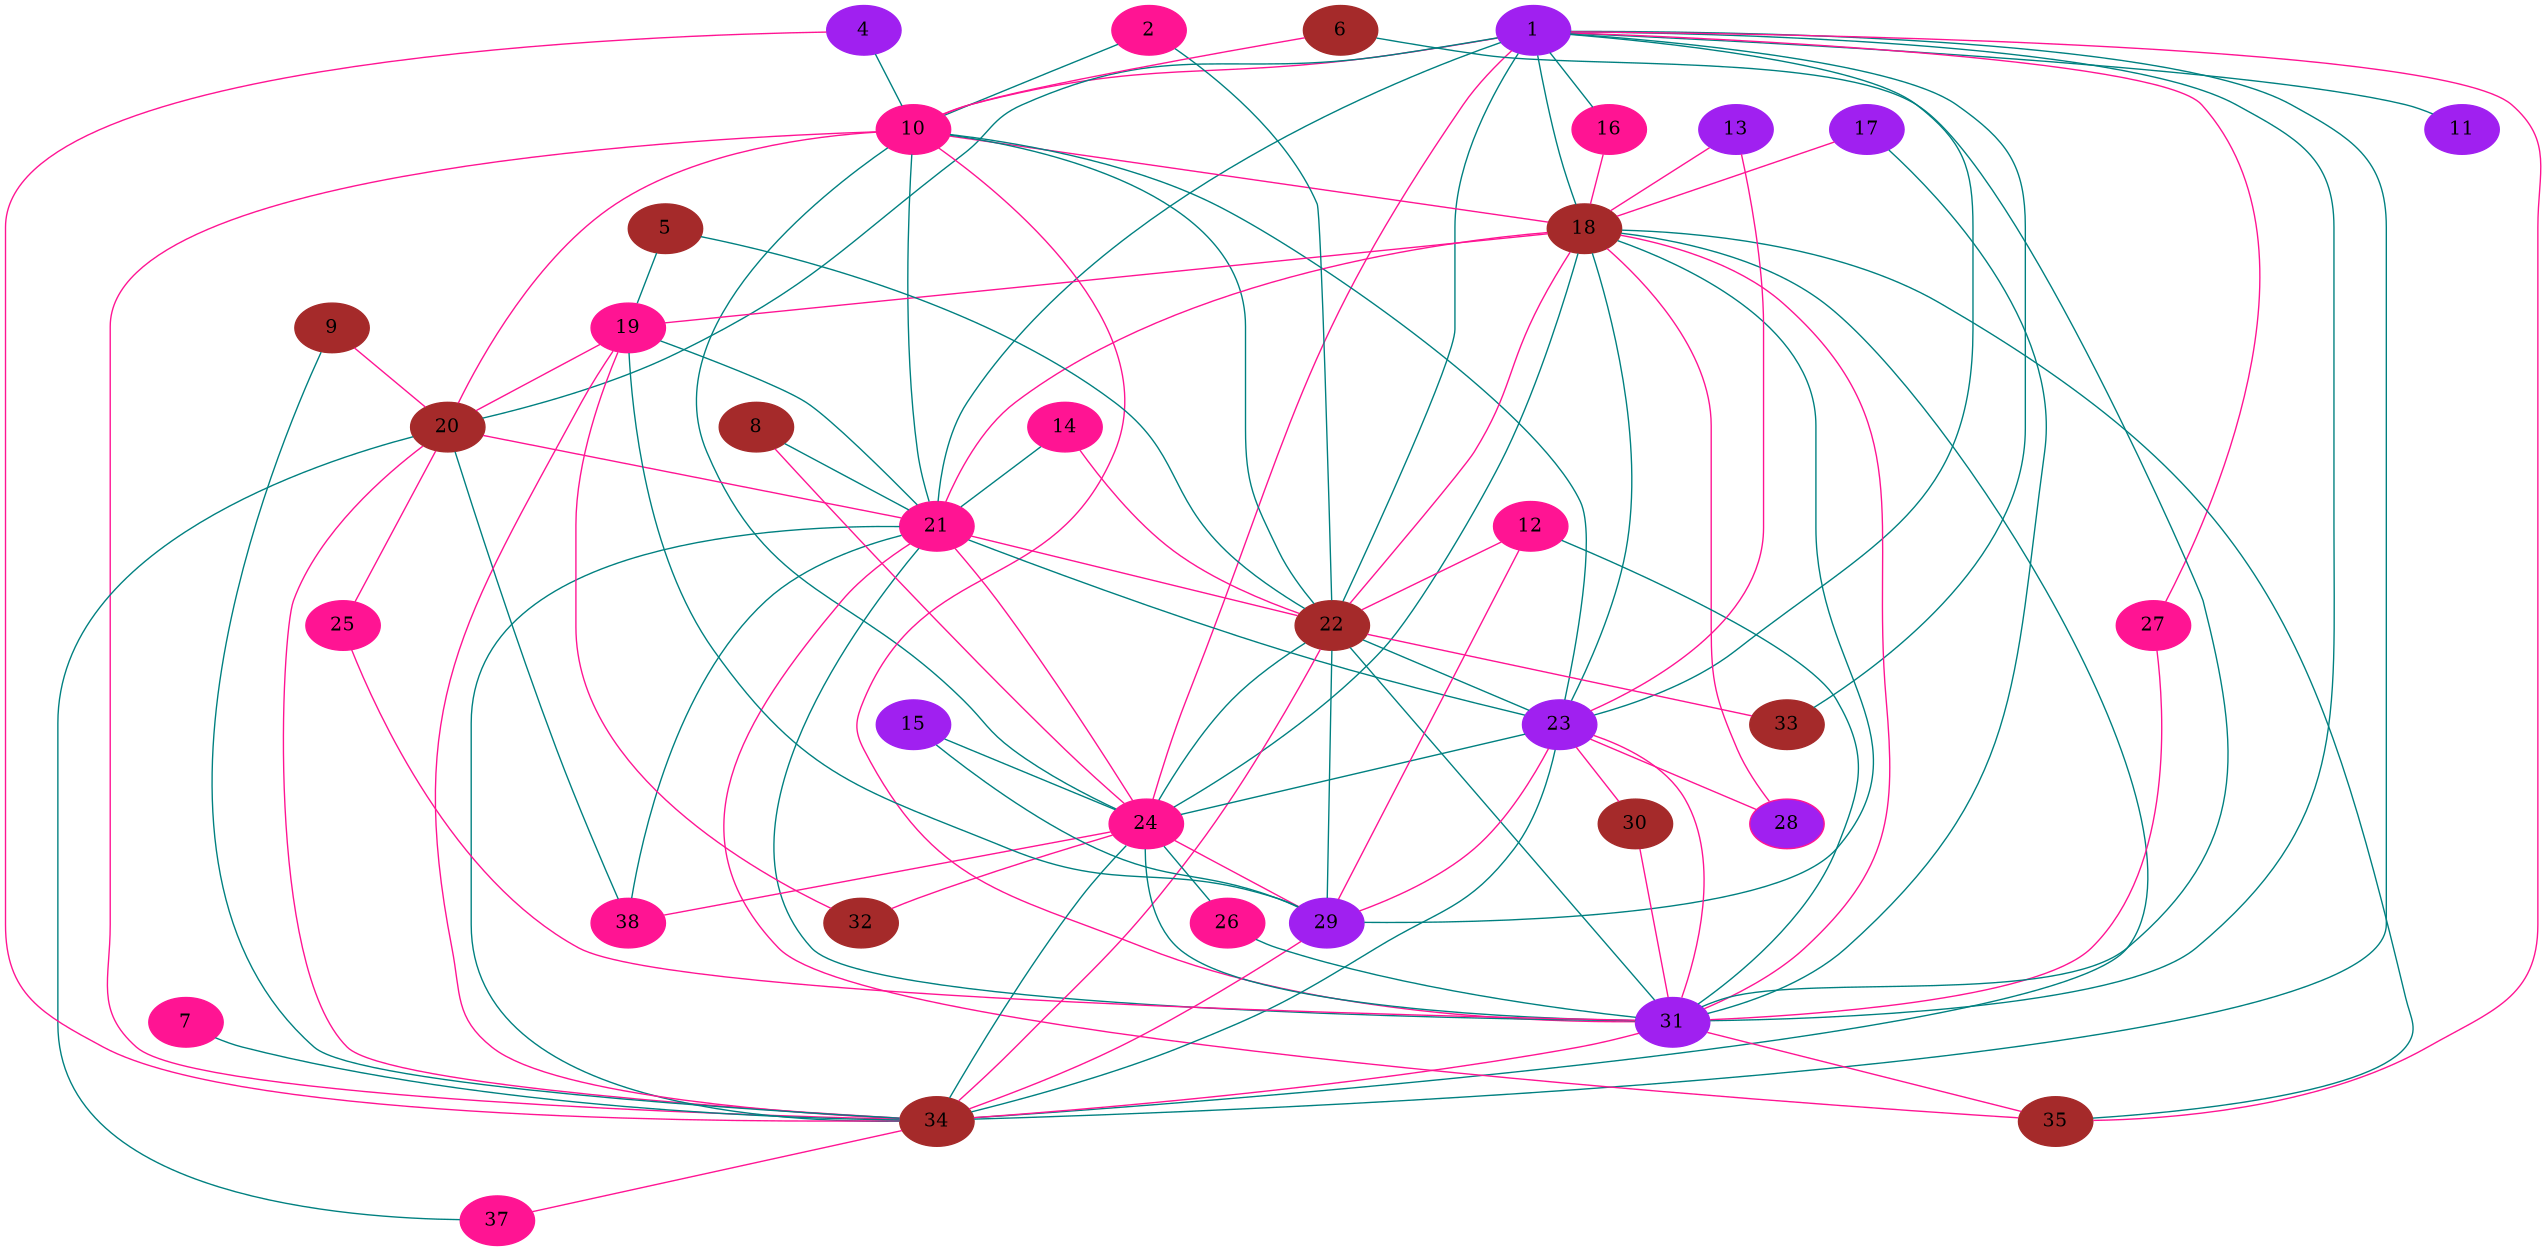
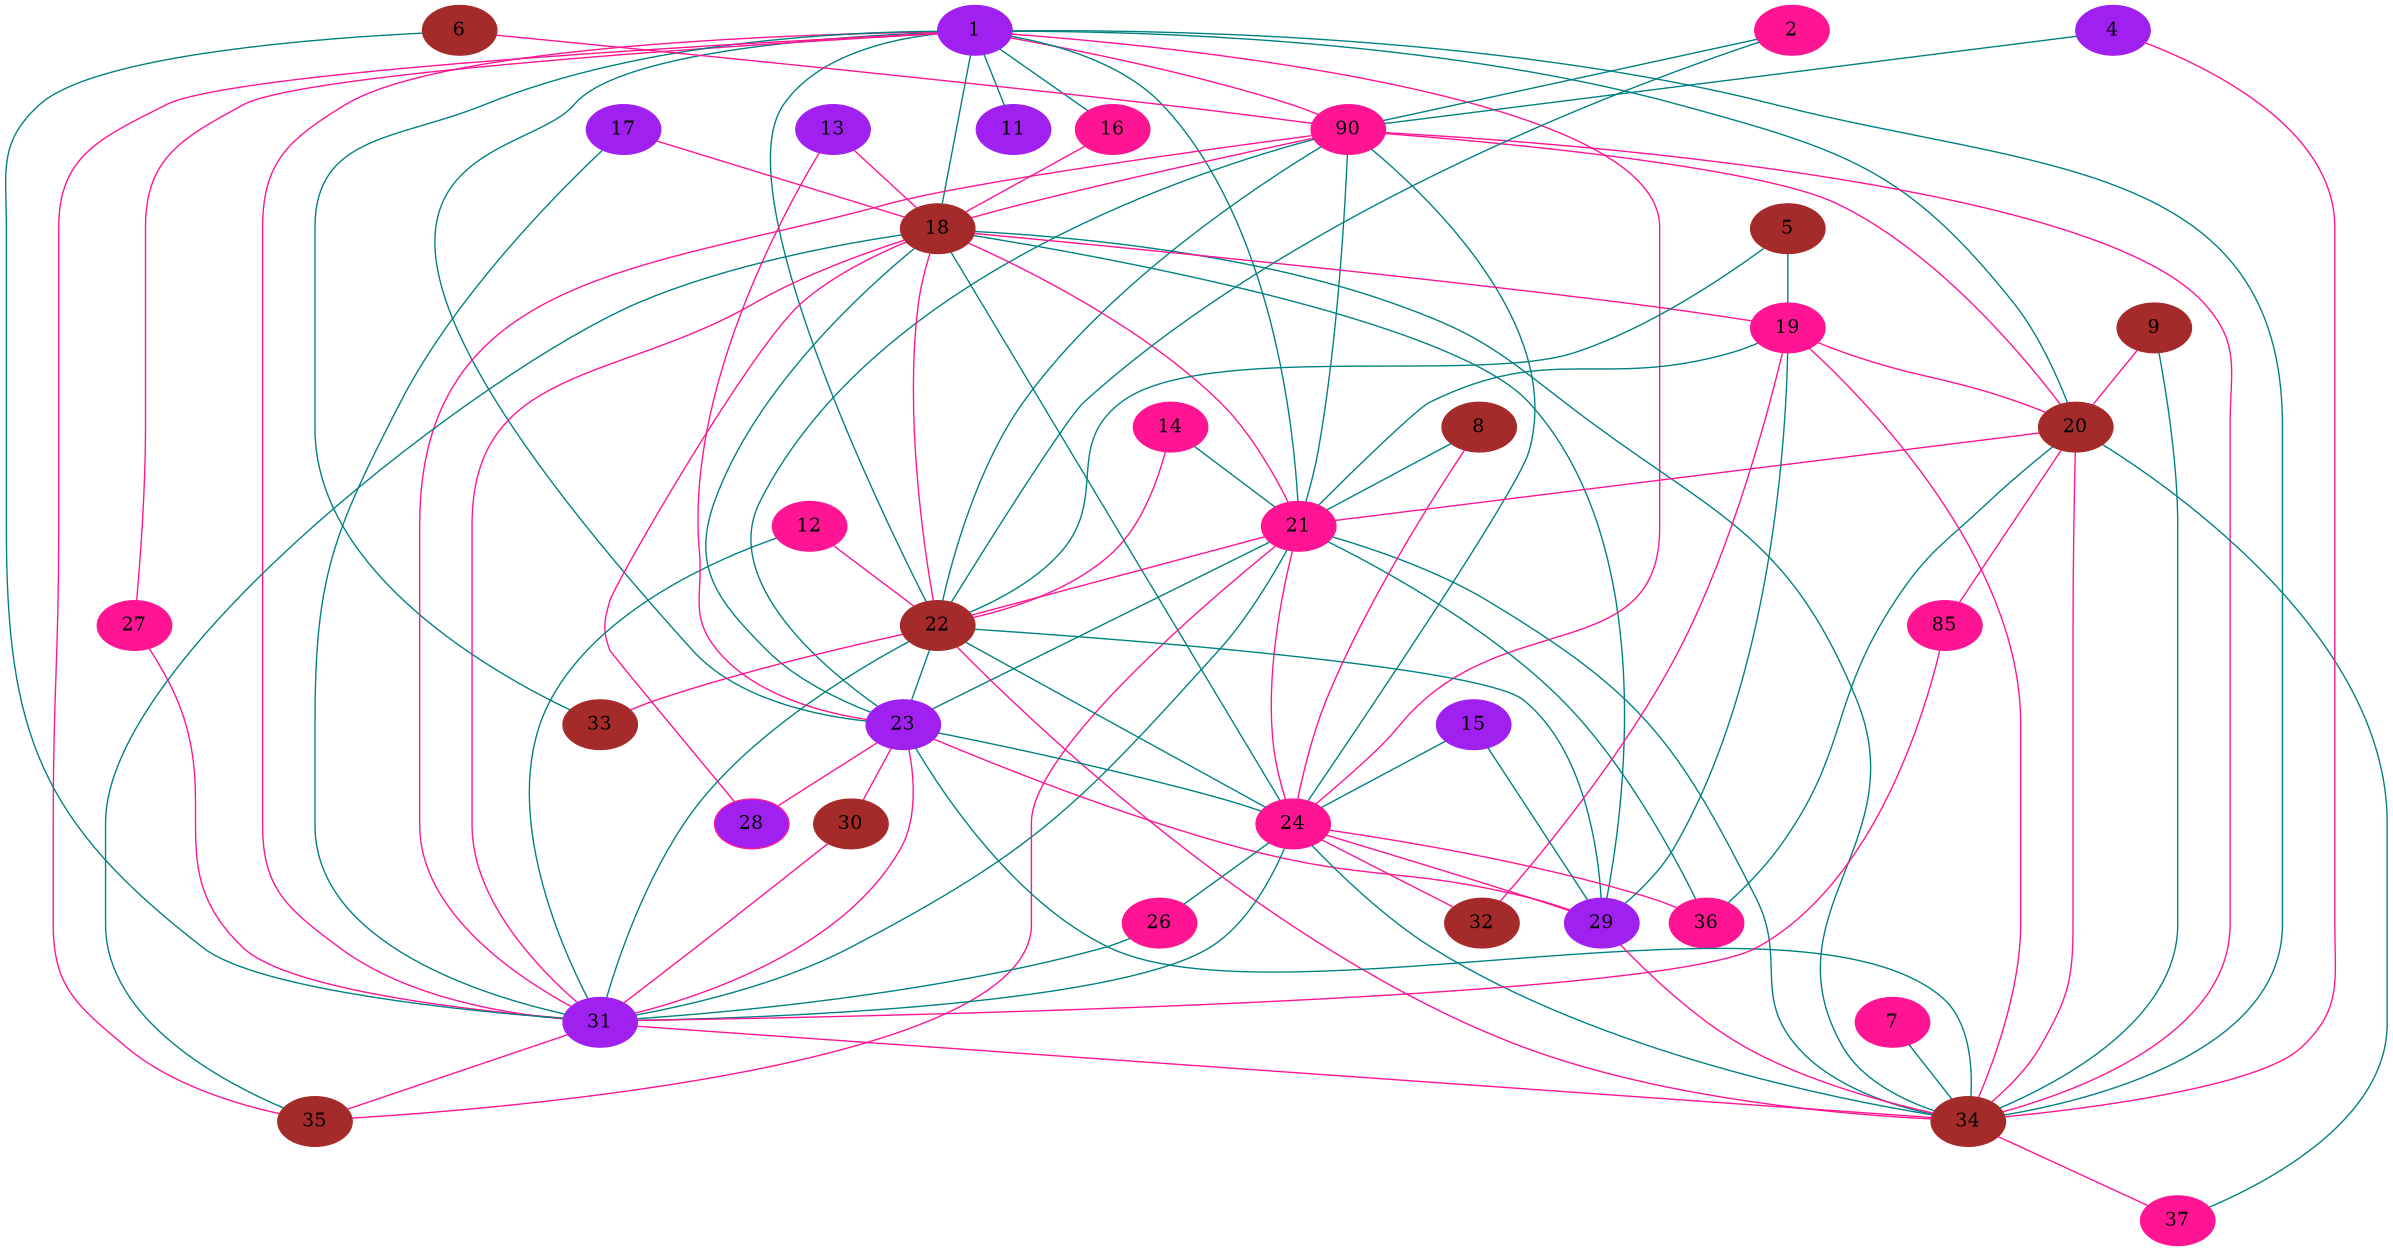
(913, 130) -> (1348, 130)
(2334, 437) -> (263, 342)
(343, 626) -> (1945, 626)
(1429, 725) -> none
(628, 923) -> (1707, 923)
